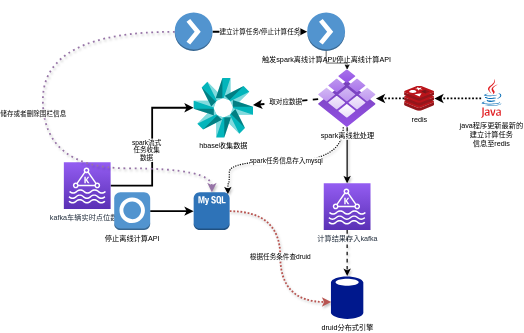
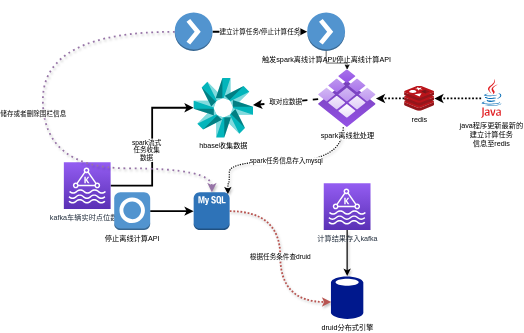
(347, 152) -> none
(347, 250) -> (347, 250)
